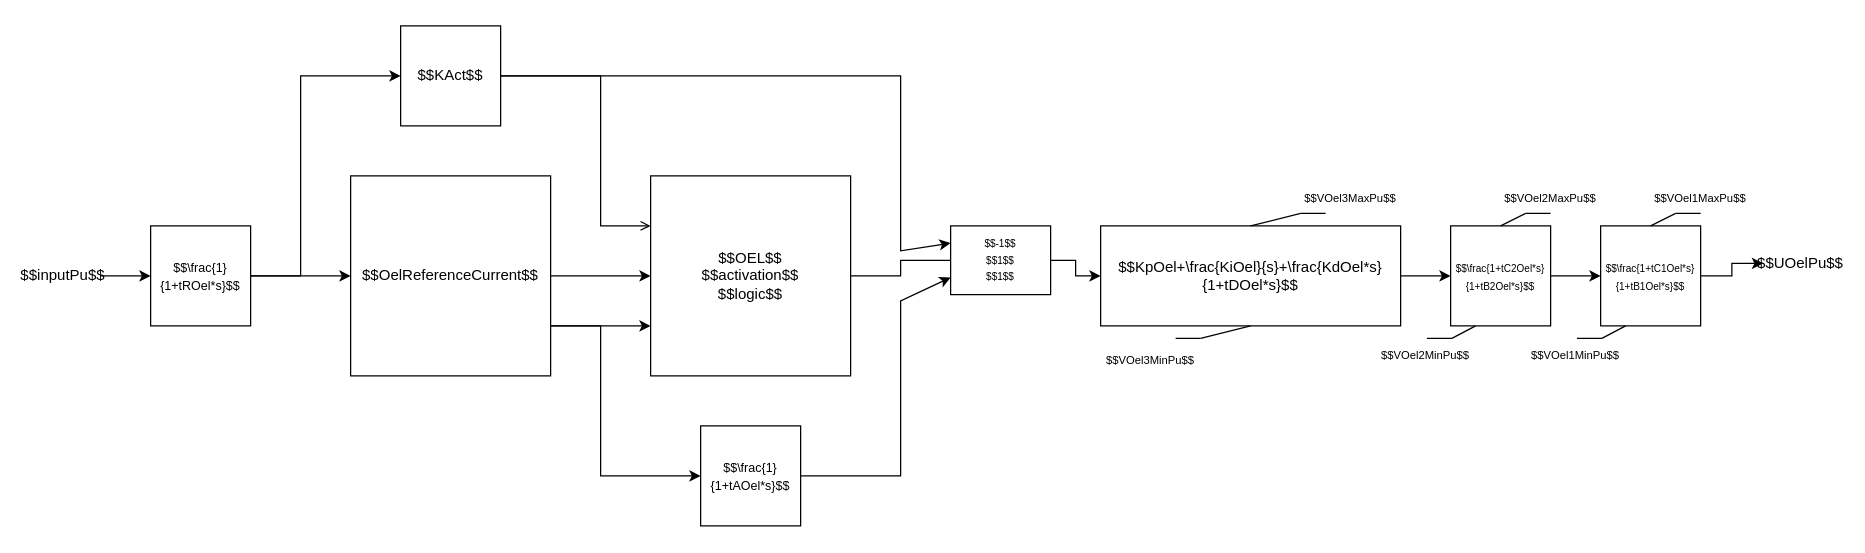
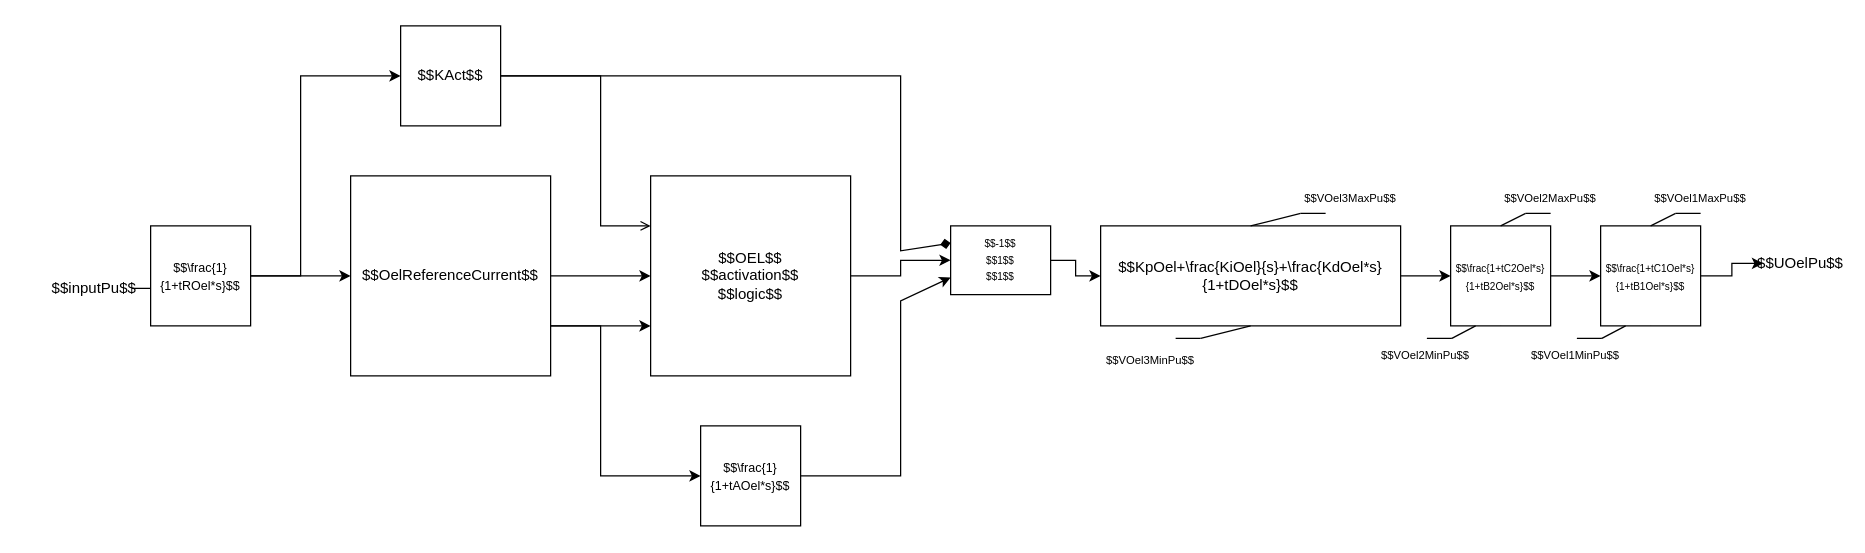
(941, 244) -> (940, 244)
(944, 260) -> (941, 260)
(63, 276) -> (94, 288)
